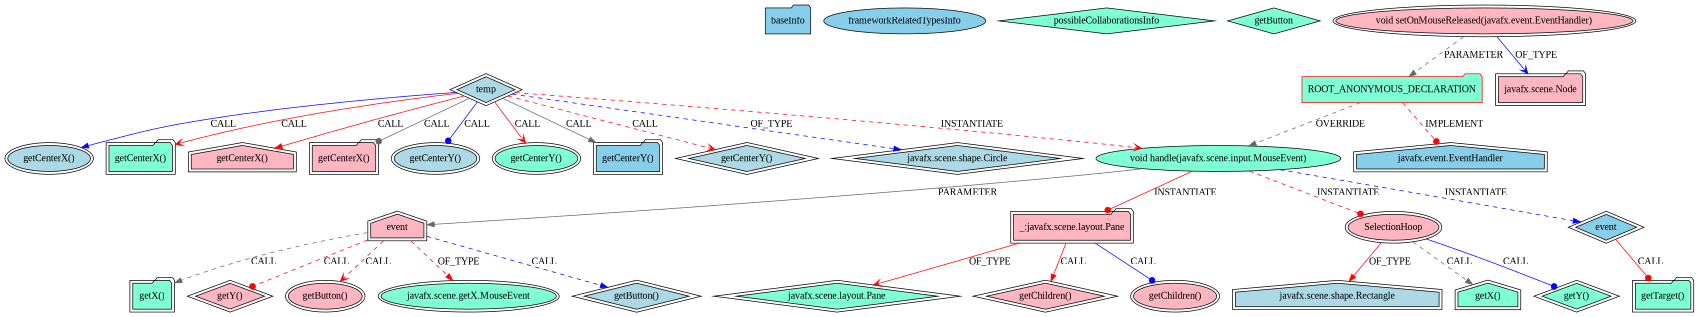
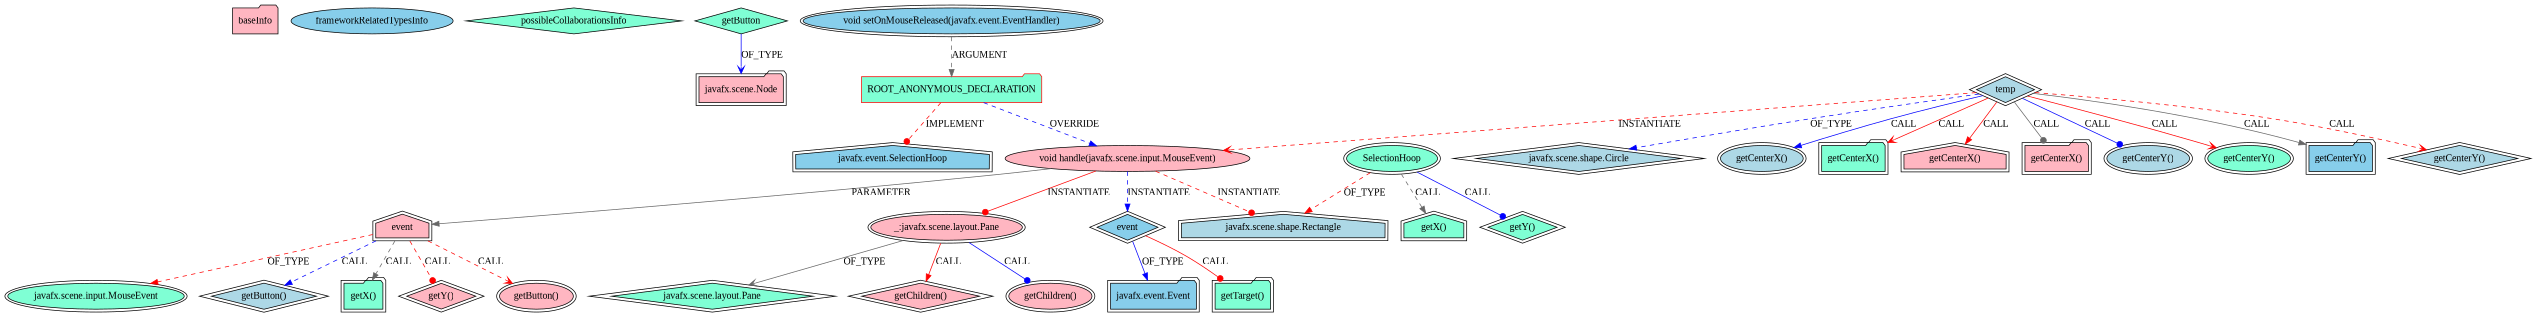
(788, 21) -> (255, 21)
(1484, 21) -> (952, 21)
(1510, 52) -> (741, 50)
(1474, 55) -> (980, 55)
(1308, 123) -> (1037, 123)
(1218, 158) -> (1128, 158)
(1450, 158) -> (893, 158)
(1304, 192) -> (1202, 191)
(1072, 227) -> (947, 227)
(1394, 227) -> (1392, 158)
(1368, 259) -> (1341, 191)
(950, 263) -> (830, 262)
(469, 296) -> (96, 296)
none -> (1153, 296)
